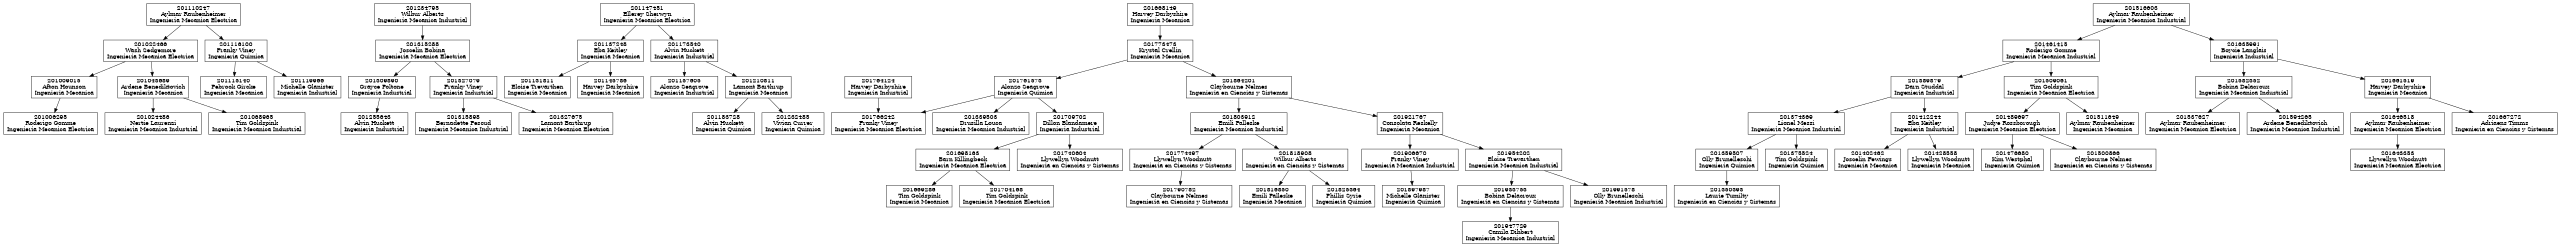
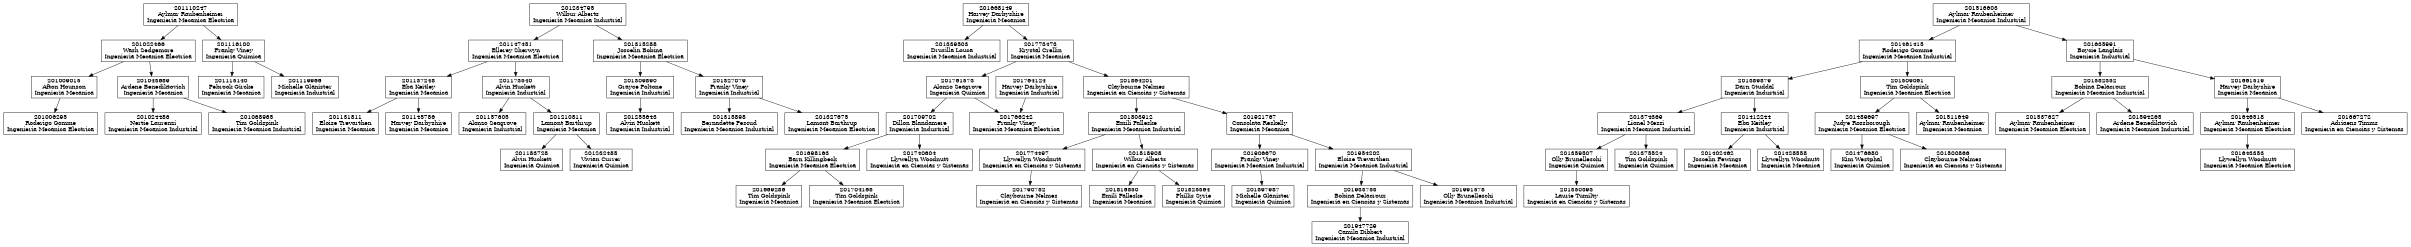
none -> (549, 32)
(1005, 104) -> (976, 31)
